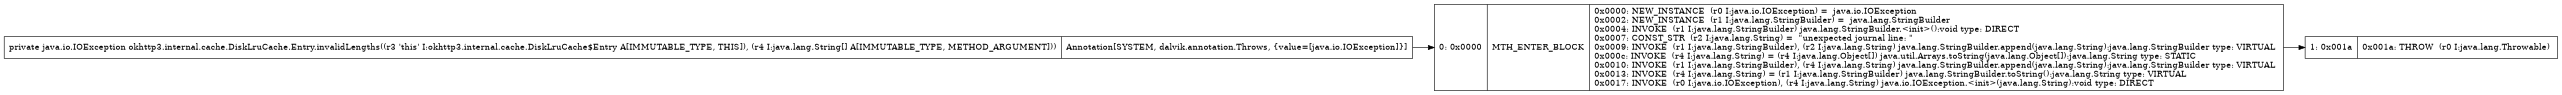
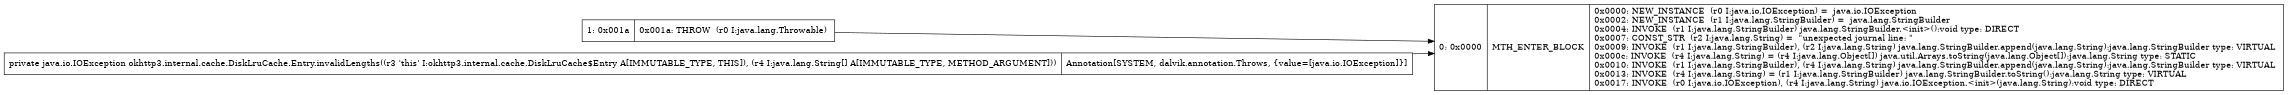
(2291, 48) -> (1131, 37)
